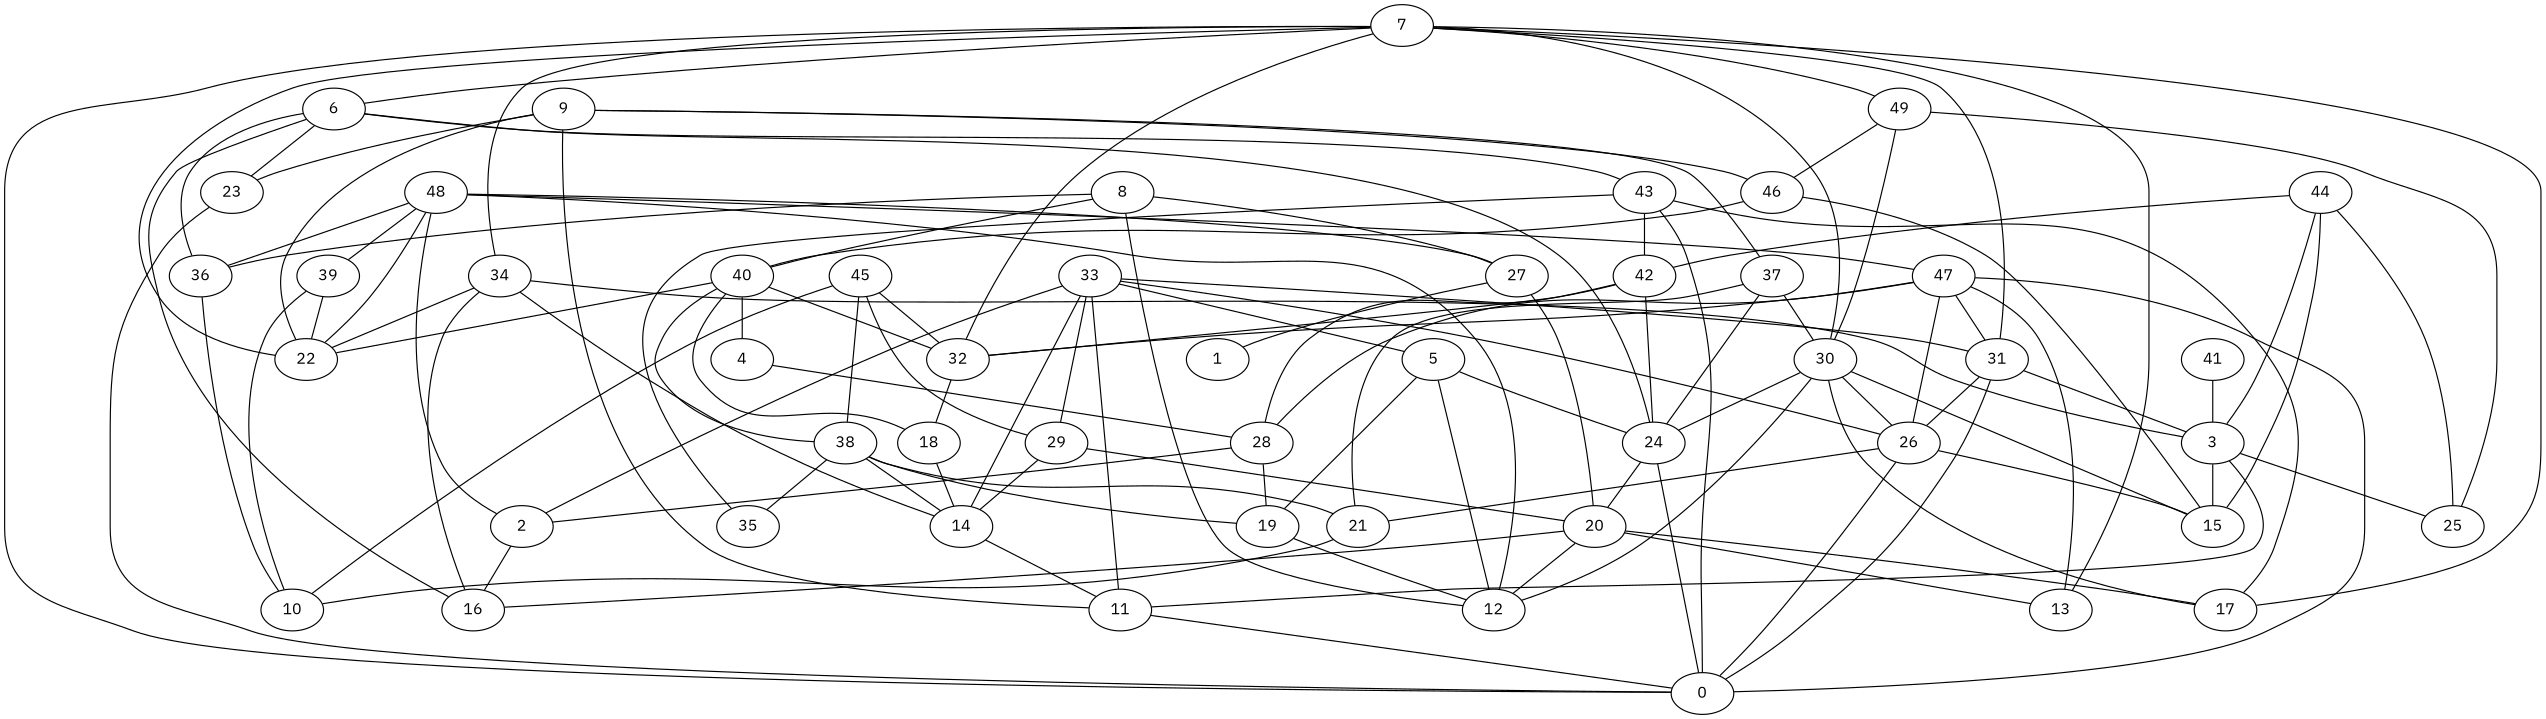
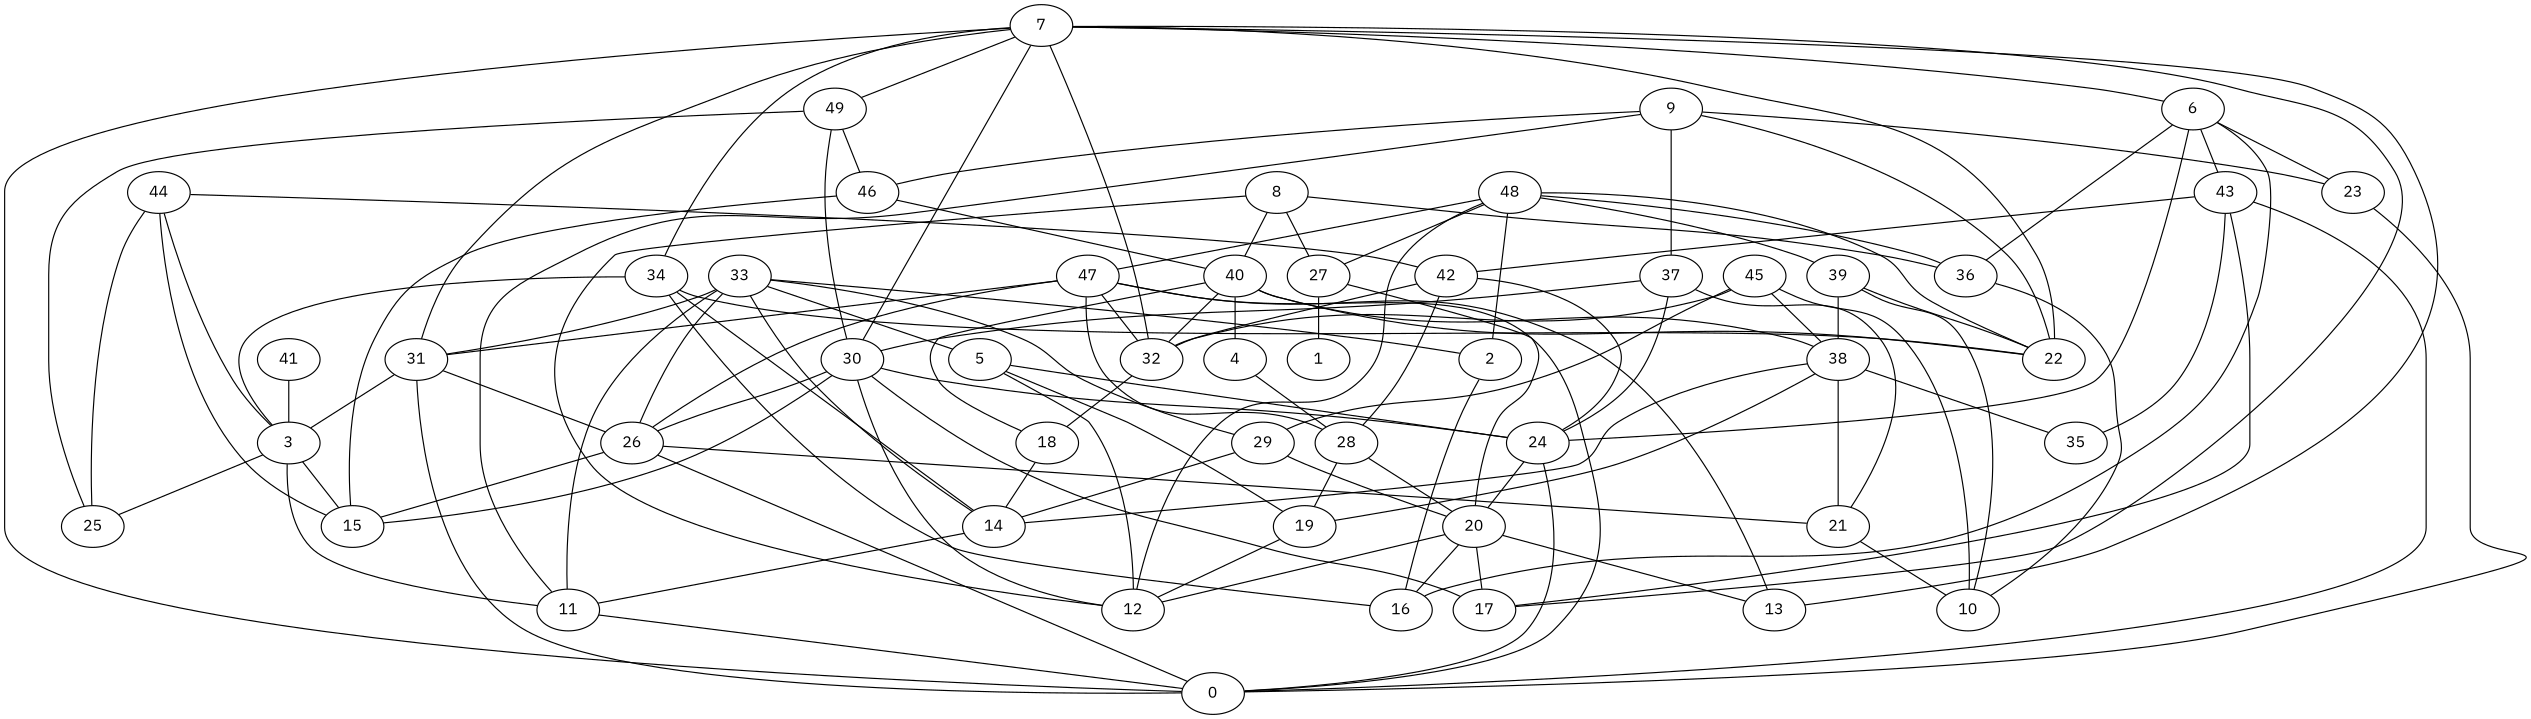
none -> (1838, 318)
(892, 486) -> (1402, 480)
